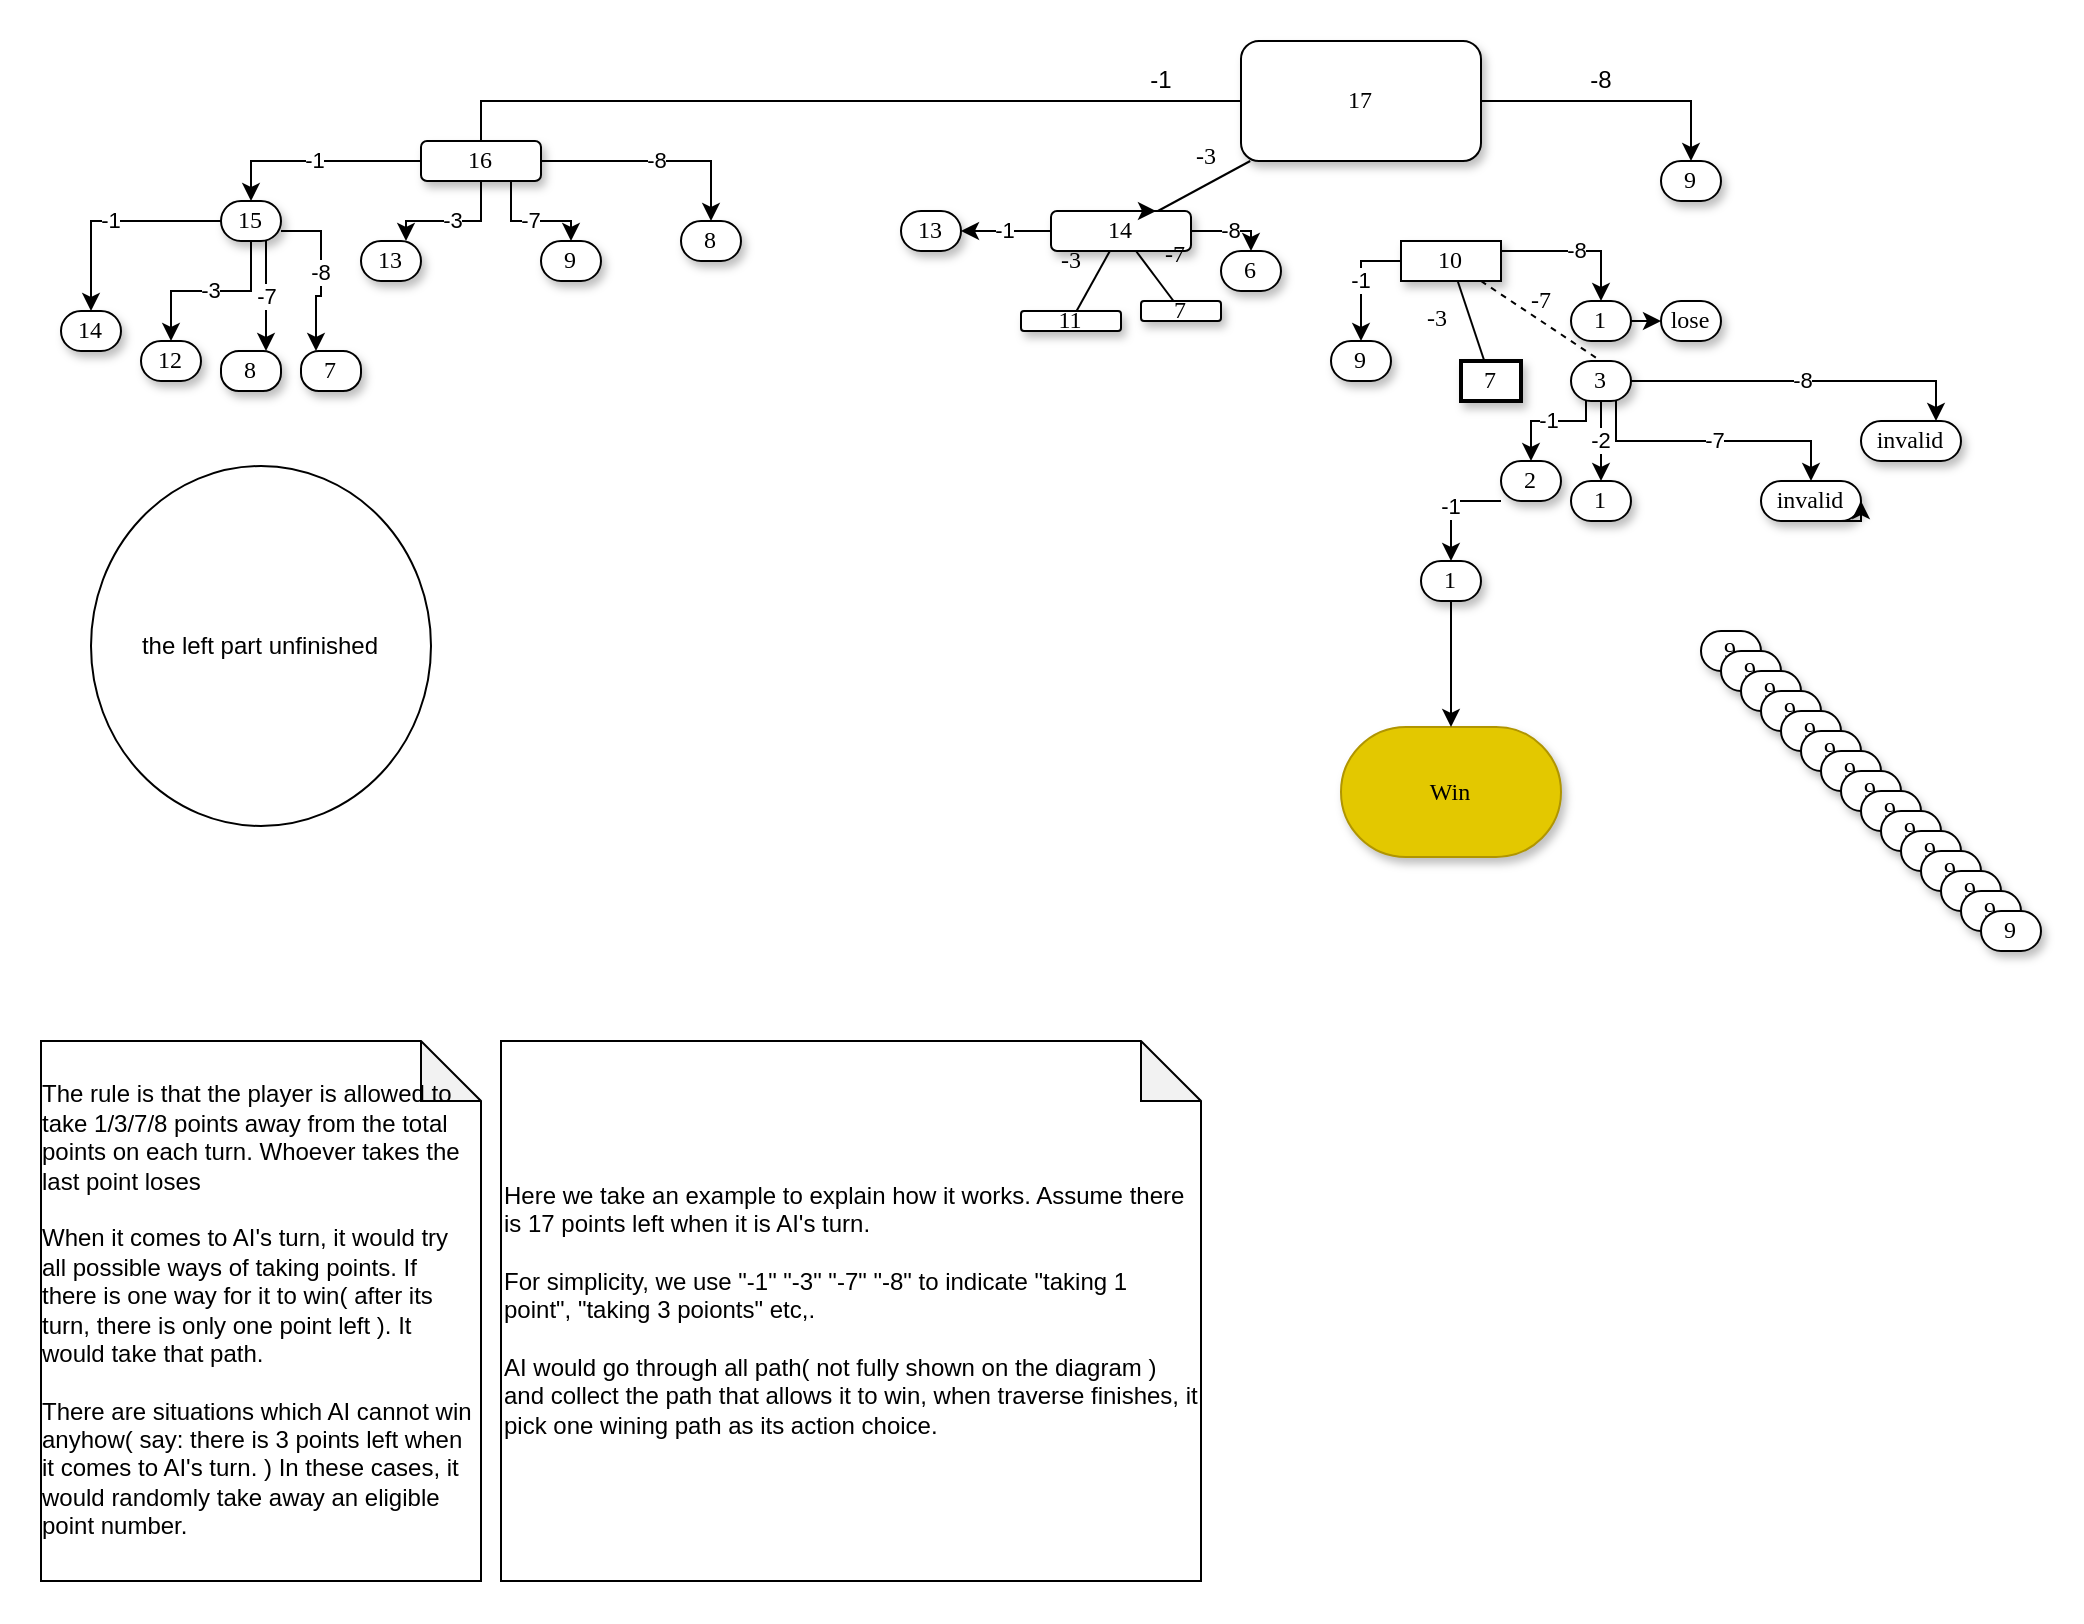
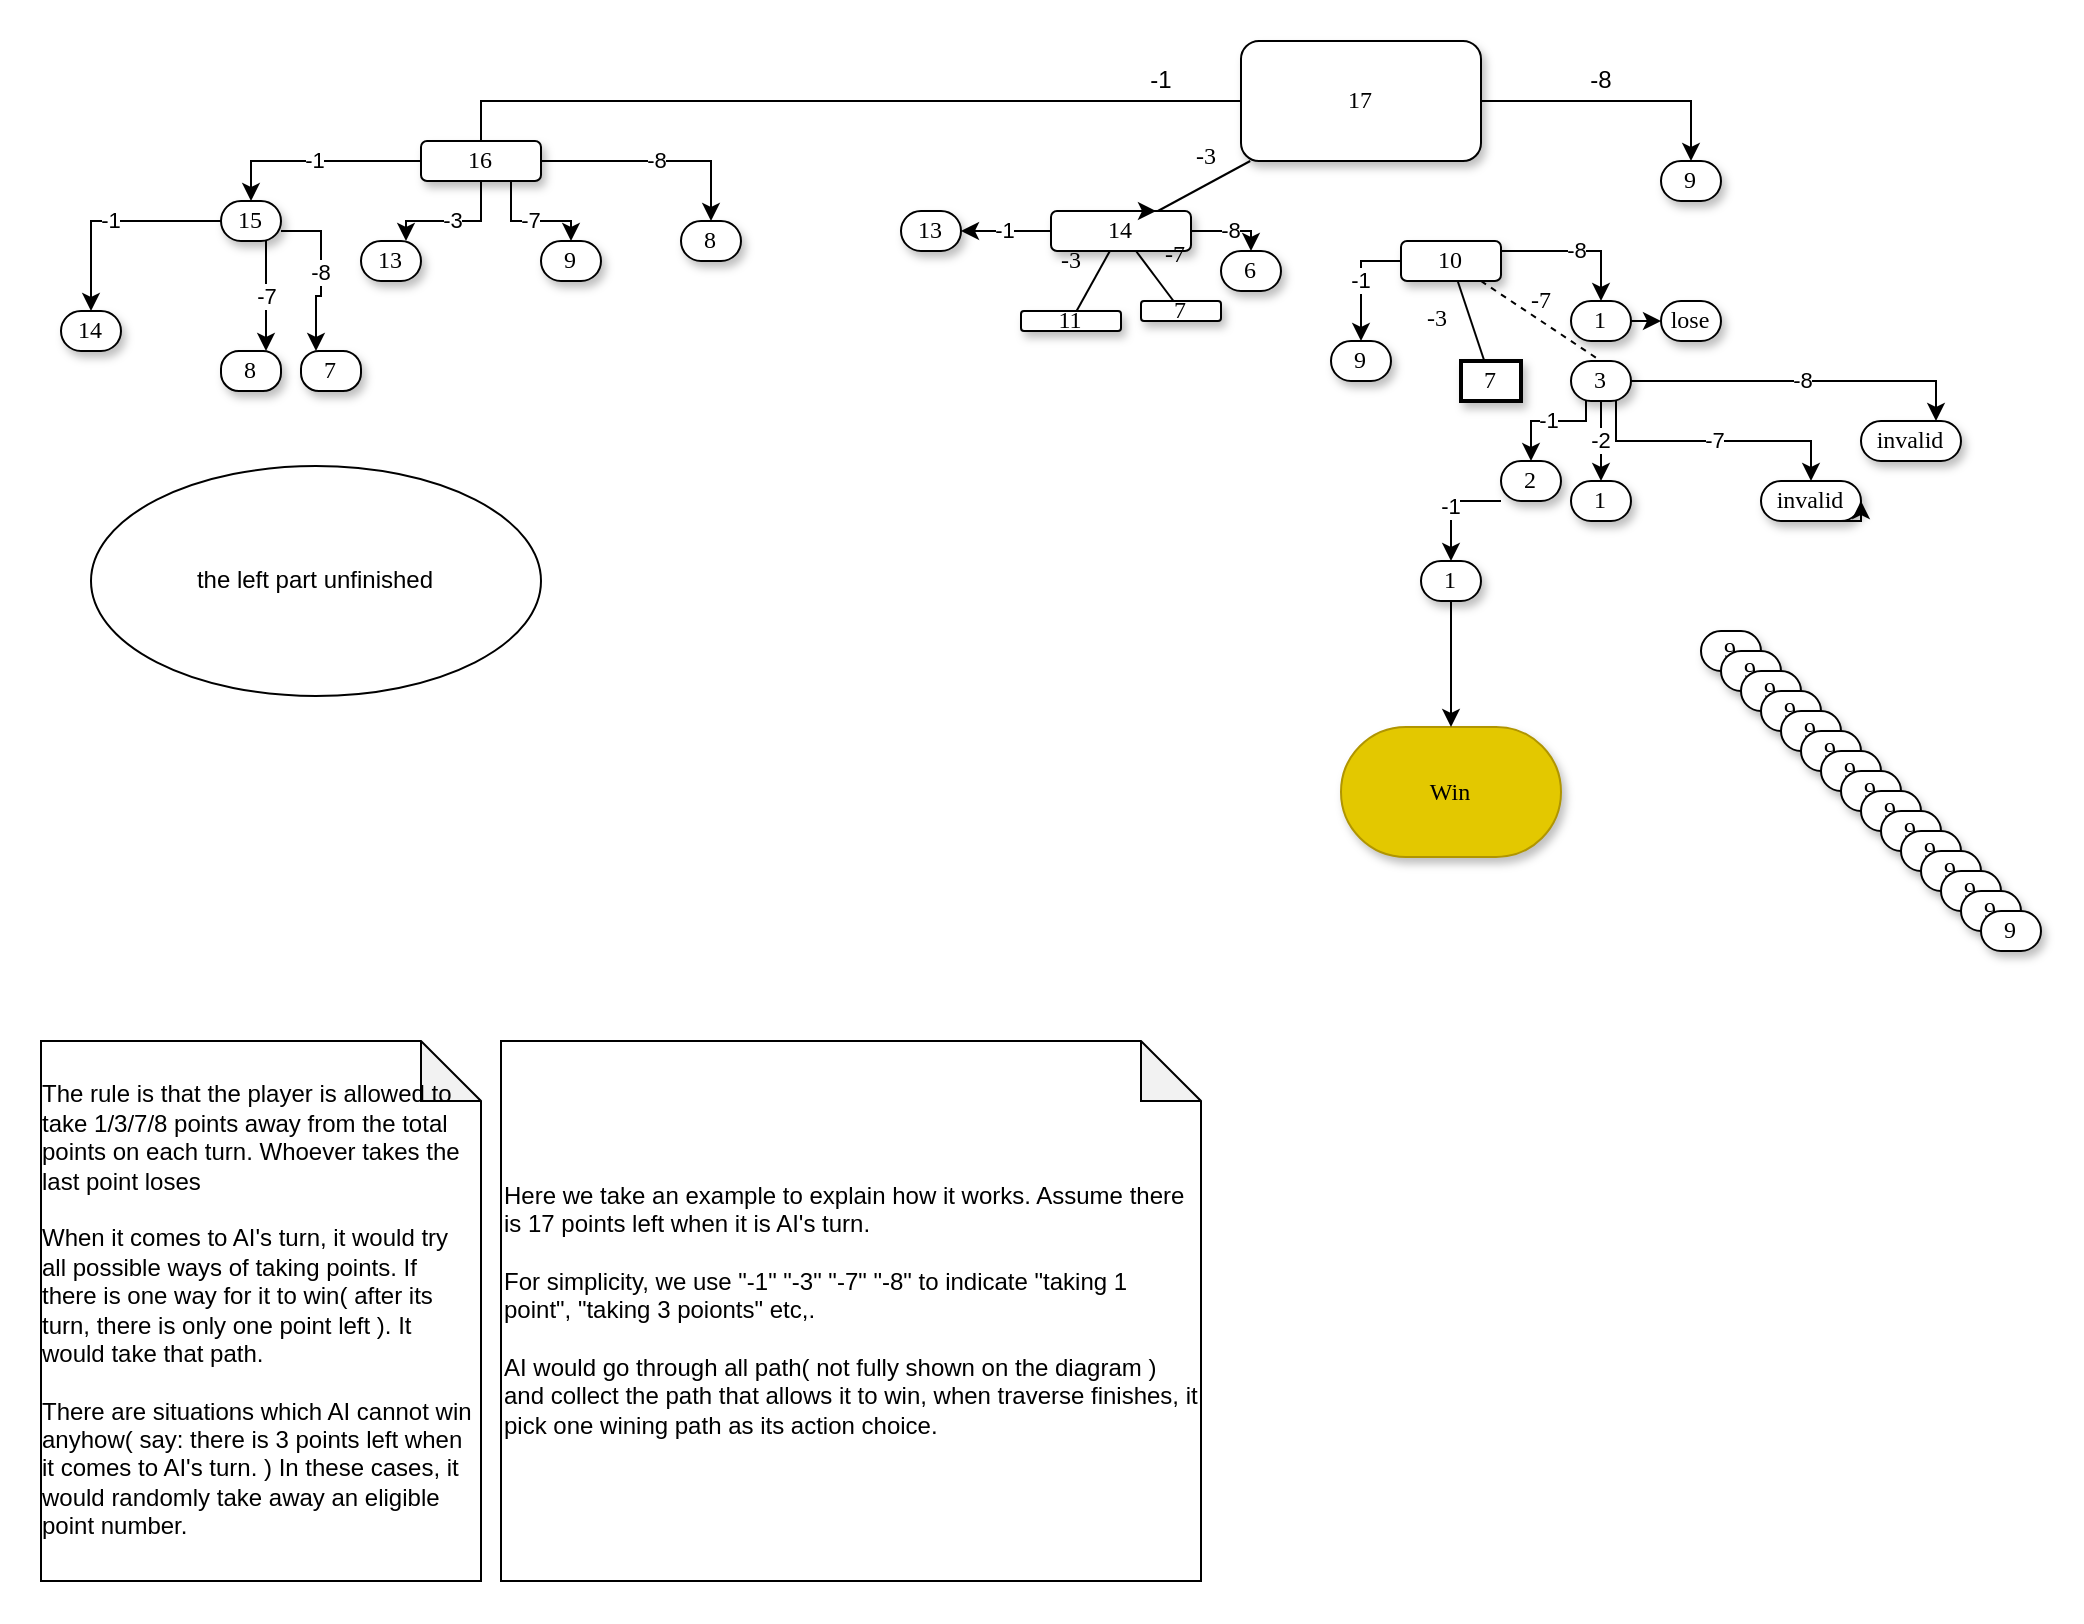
(1451, 261) -> (1451, 261)
(218, 291) -> none
(171, 361) -> none
(261, 646) -> (316, 581)
